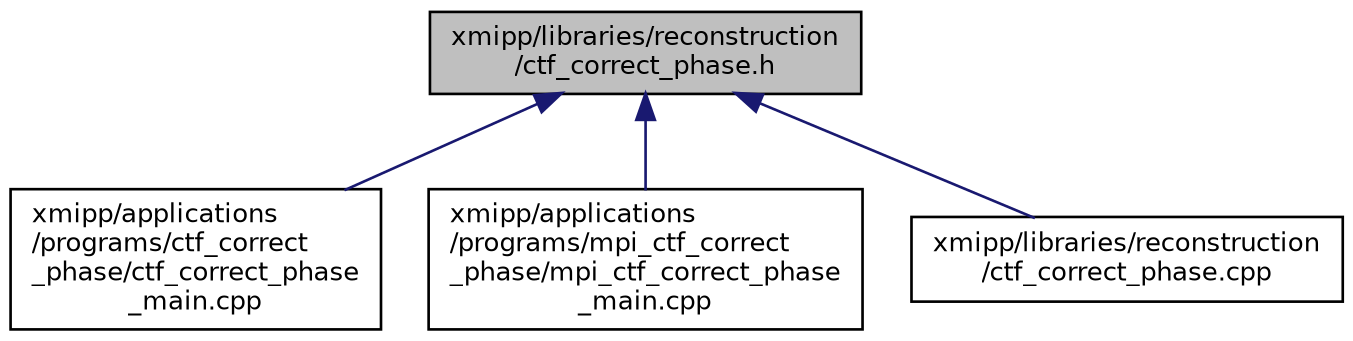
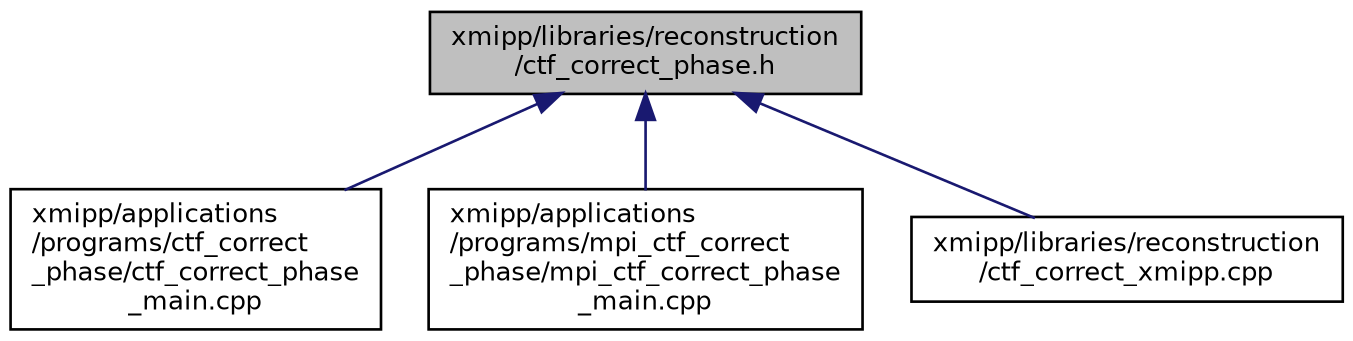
(1127, 259) -> (1127, 259)
